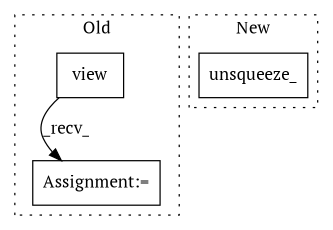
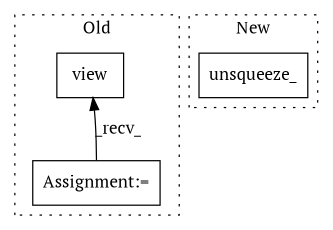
(42, 123) -> (96, 135)
